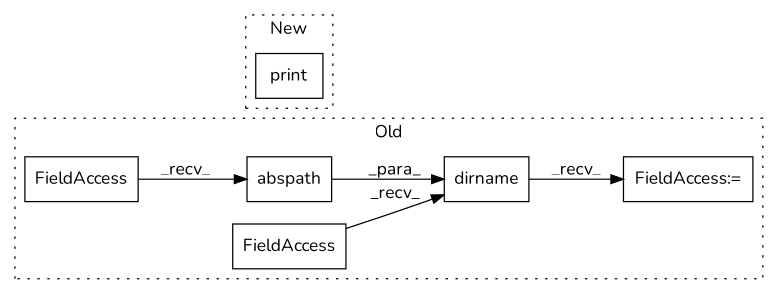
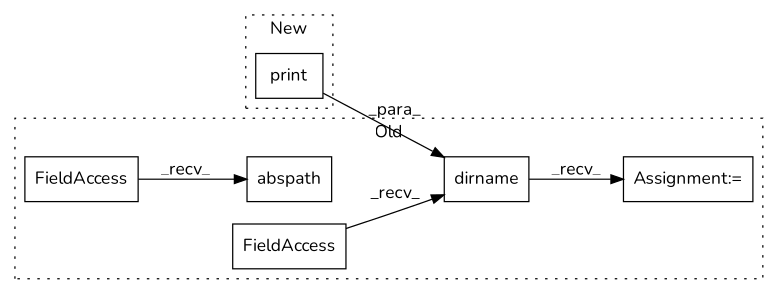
(382, 179) -> (386, 127)
(688, 179) -> (688, 179)
